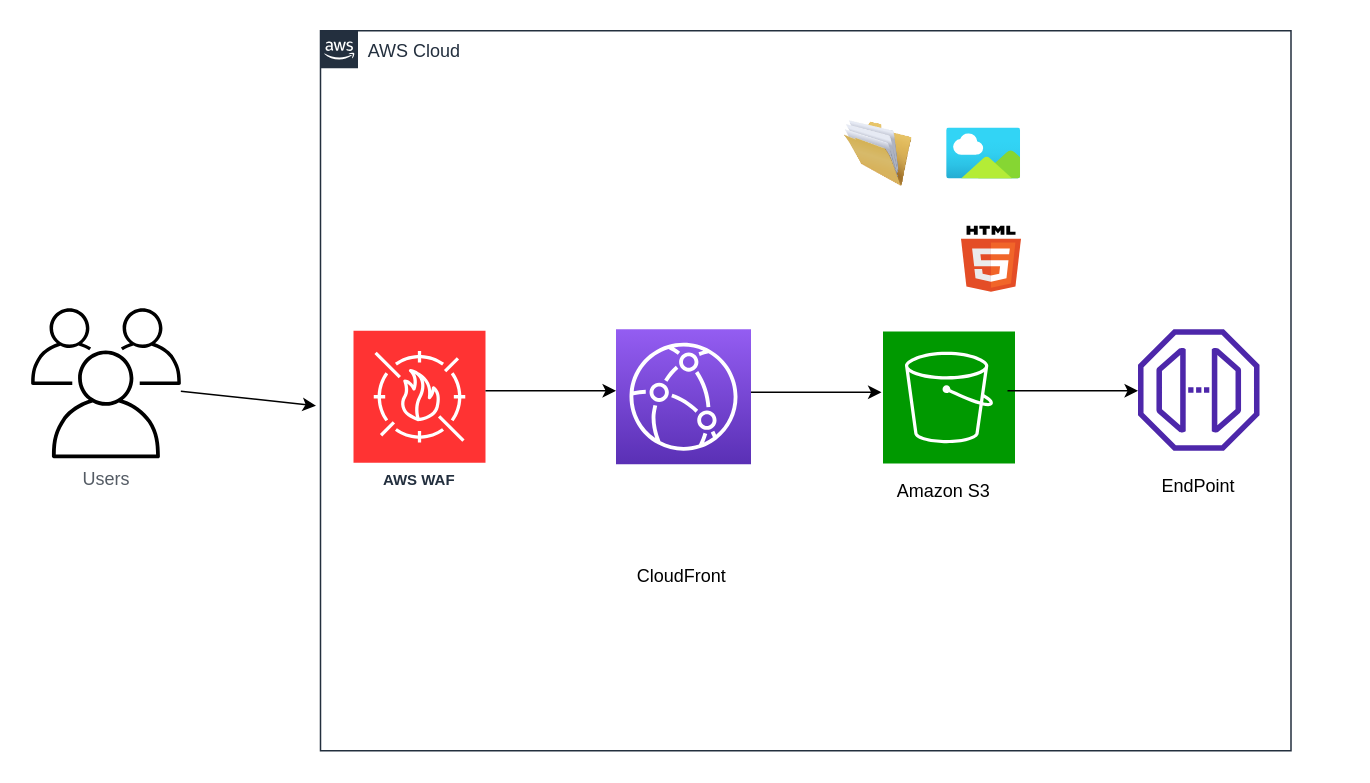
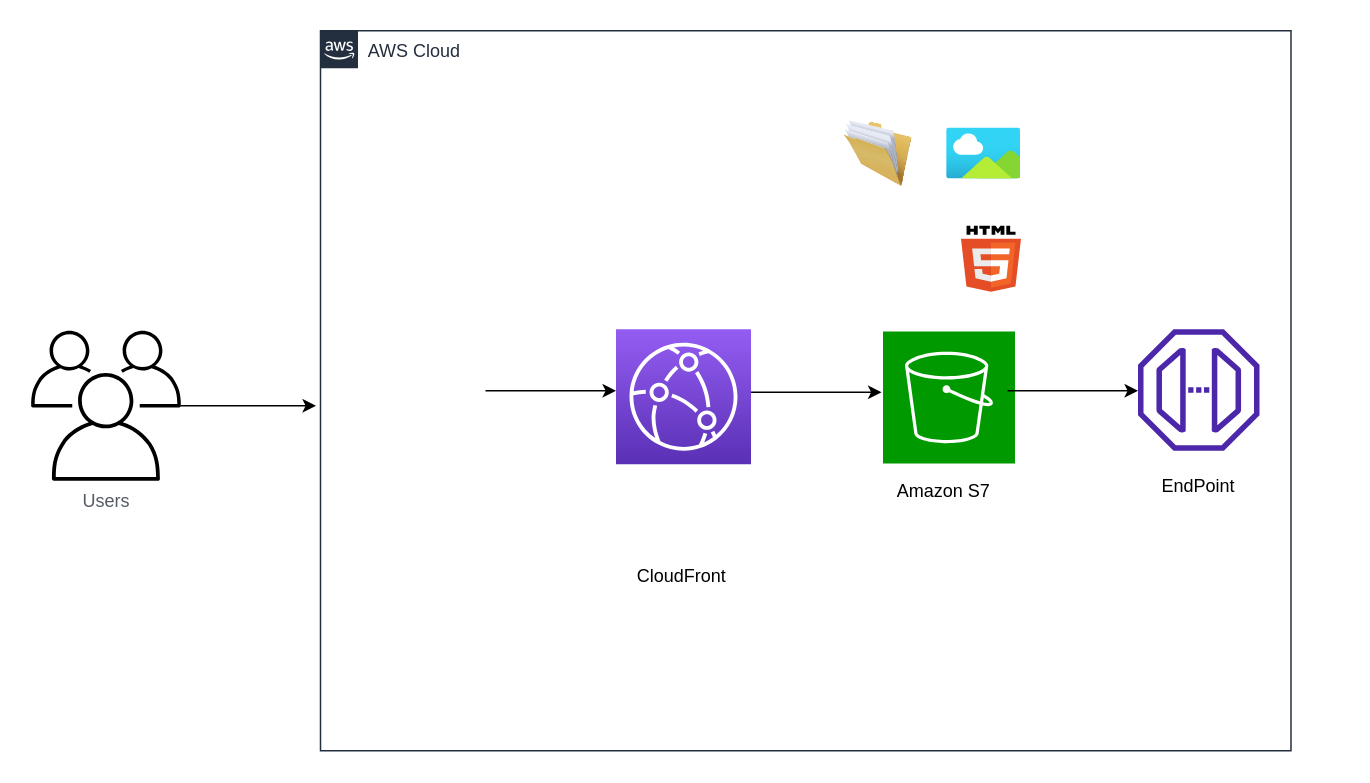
(106, 383) -> (106, 406)
(419, 412) -> none
(941, 491) -> (941, 491)
